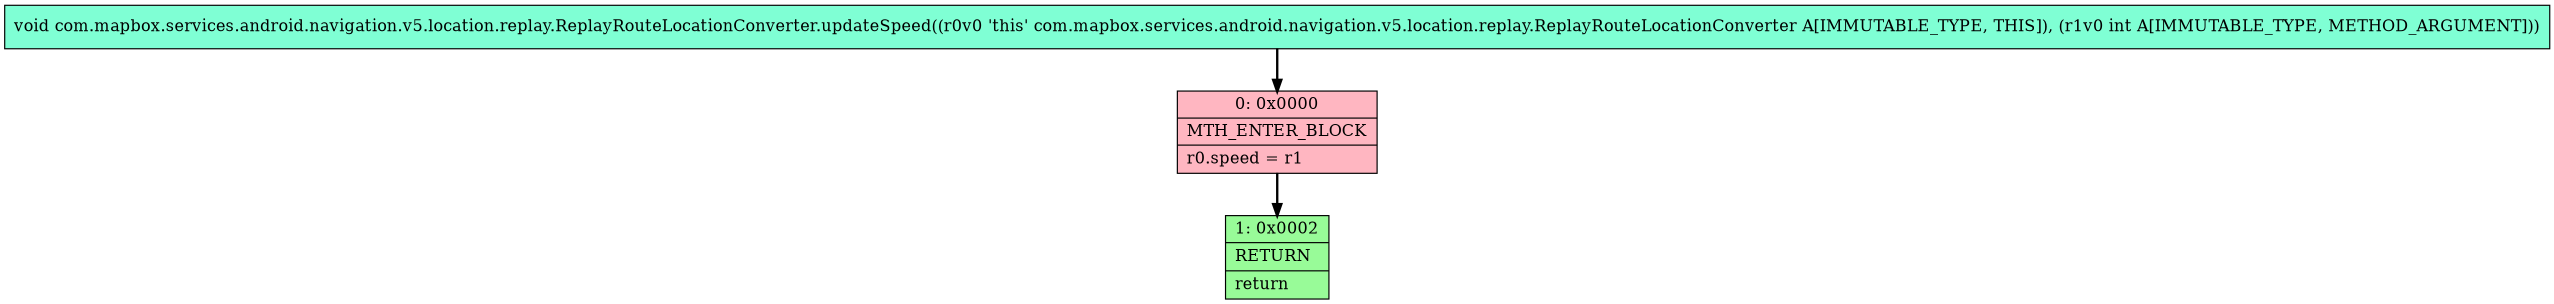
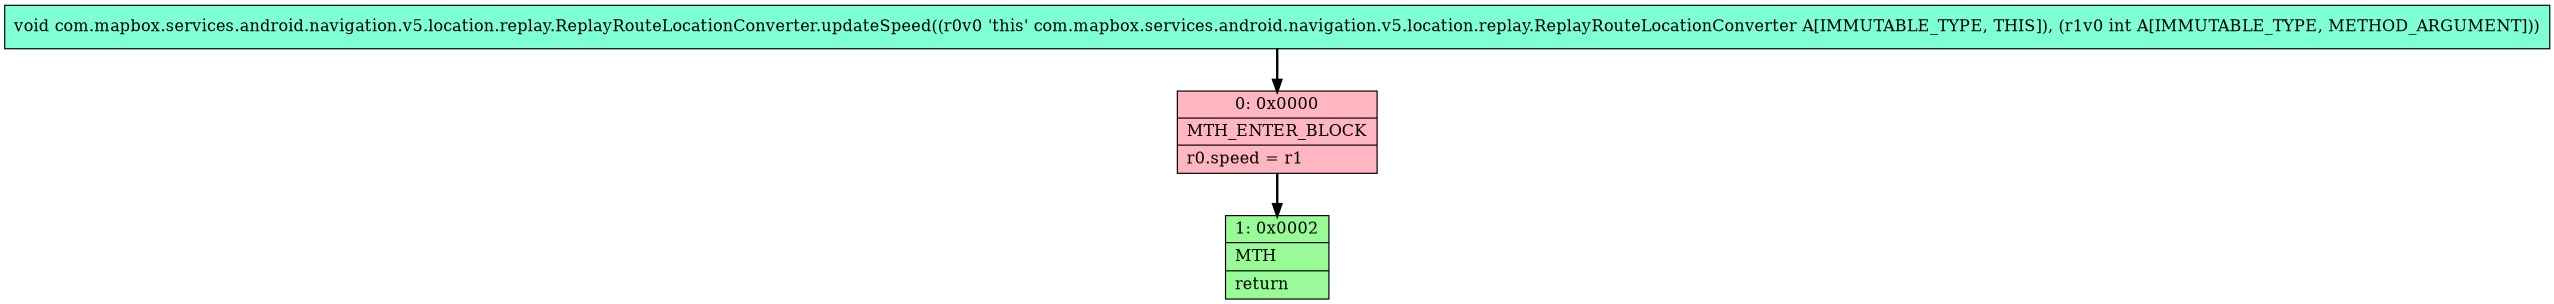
(1273, 256) -> (1256, 256)
